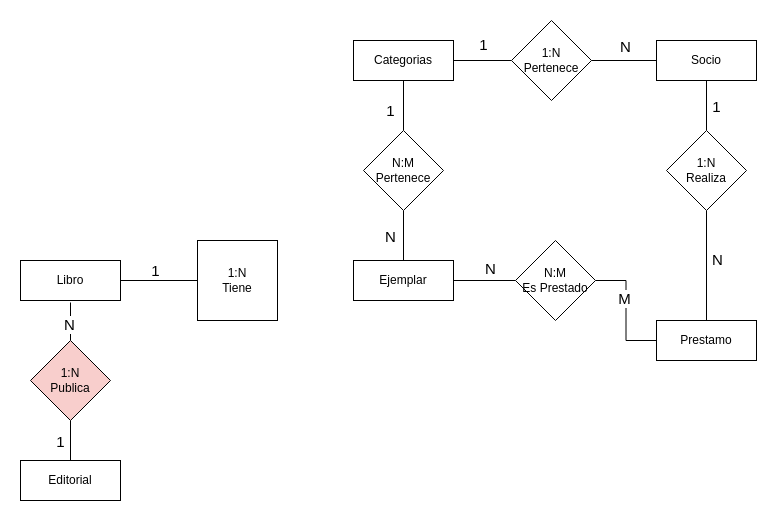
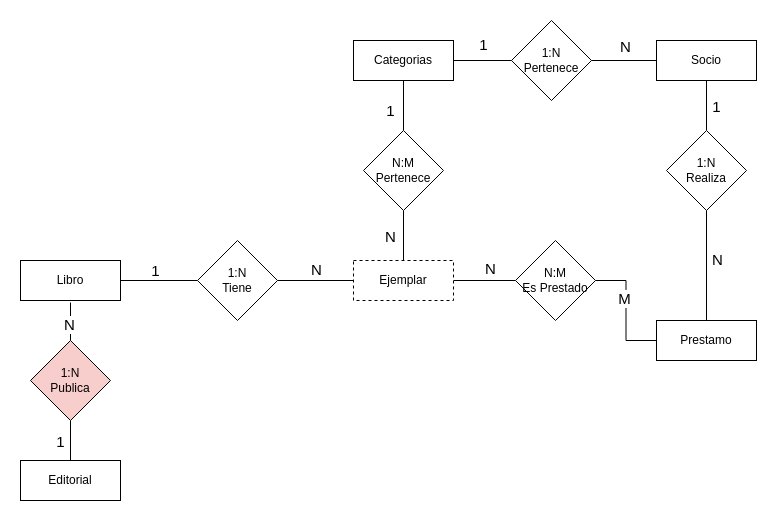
(238, 281) -> (238, 281)
none -> (316, 281)
(404, 281) -> (404, 281)
